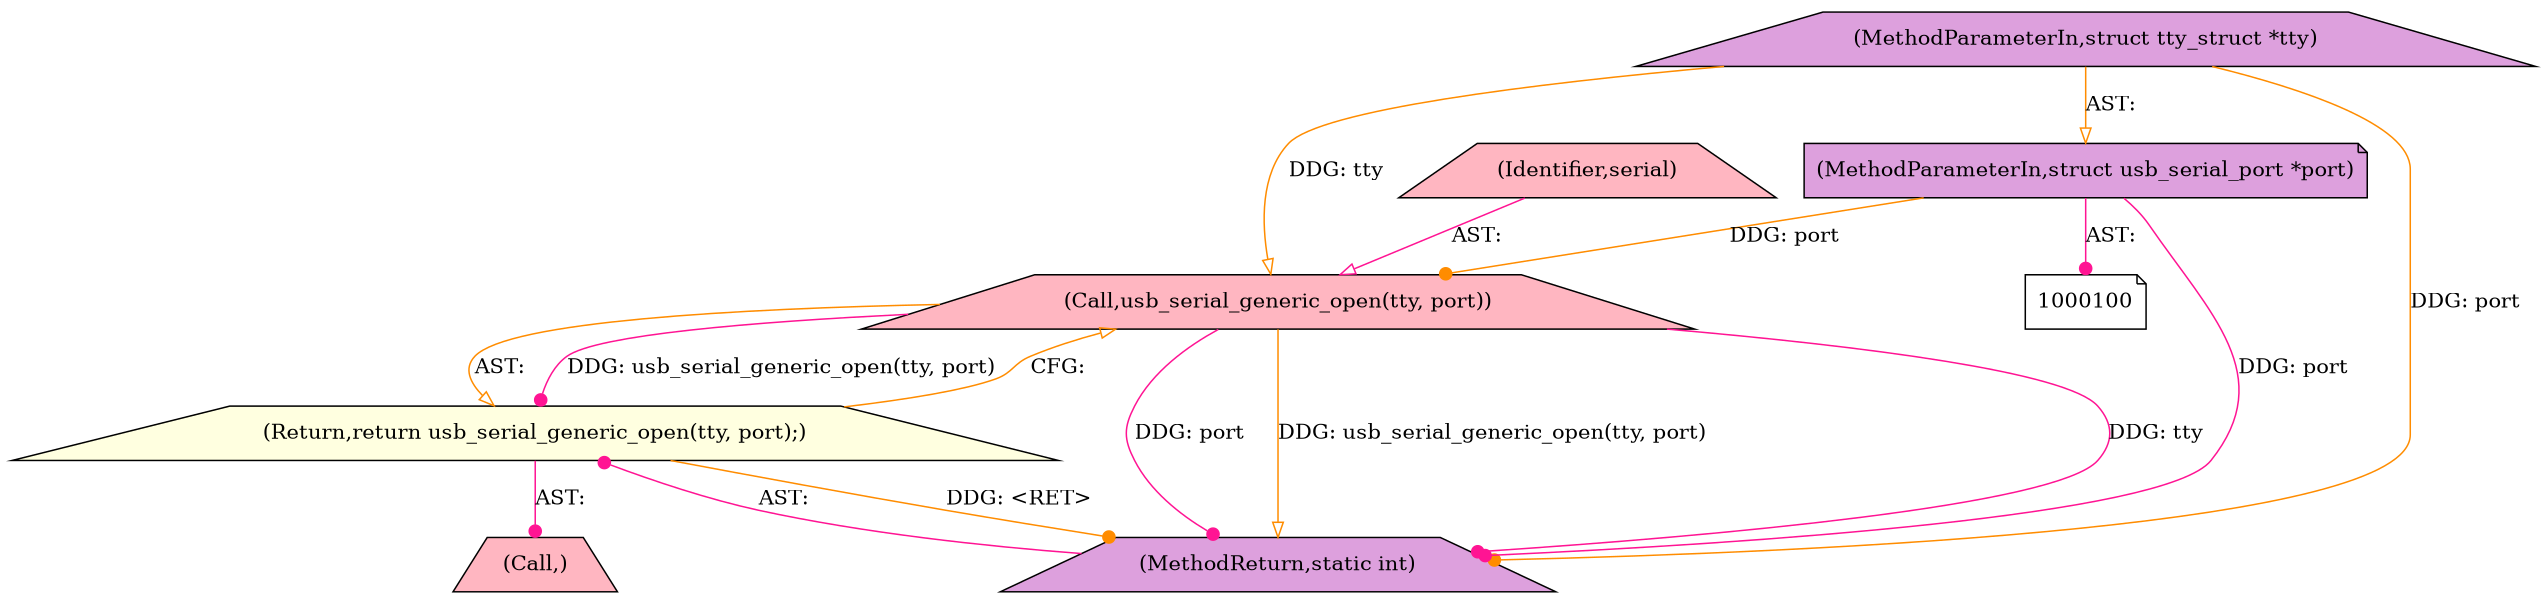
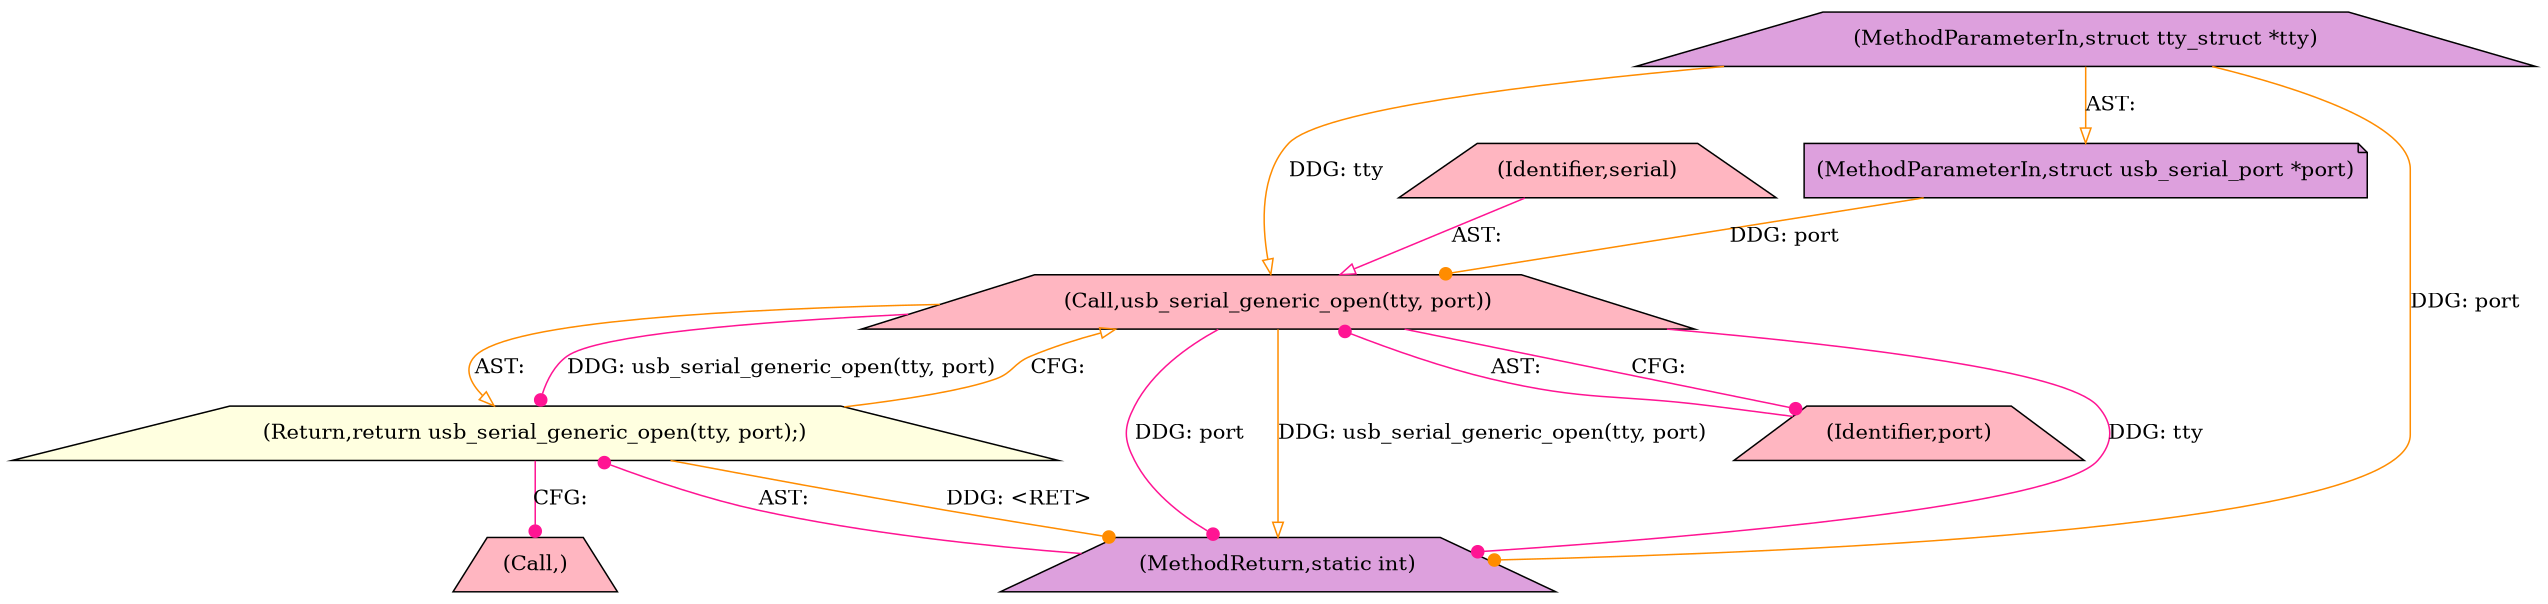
(2086, 302) -> none
none -> (1909, 433)
(564, 499) -> (564, 499)
(2007, 515) -> none
